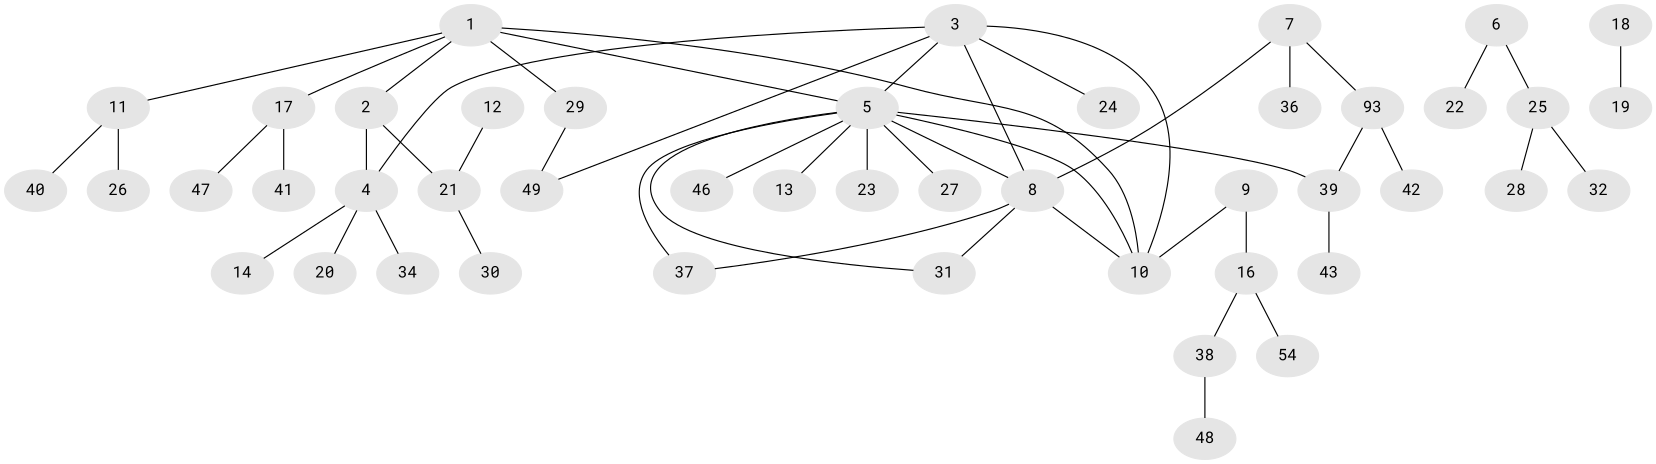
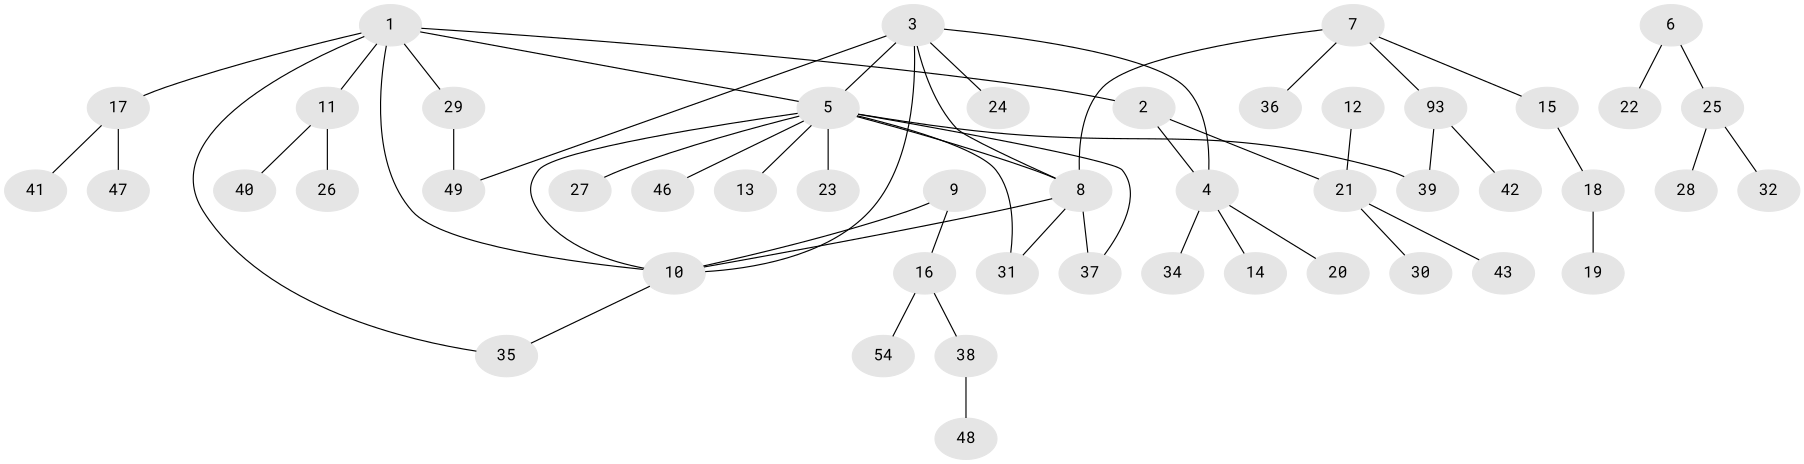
none -> (1547, 108)
(1329, 232) -> (1424, 232)
none -> (507, 356)
